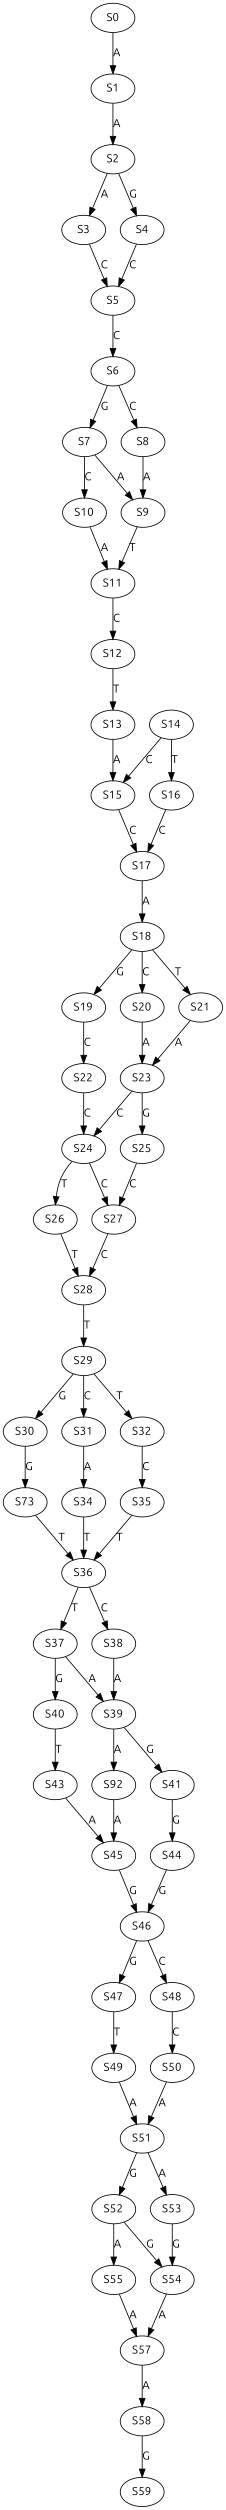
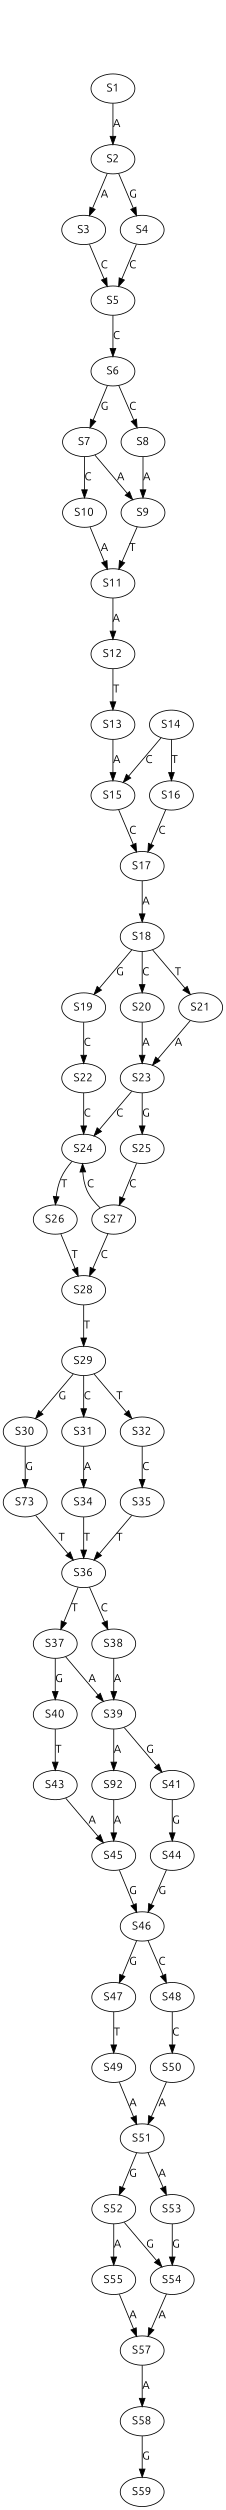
(113, 18) -> none
(117, 619) -> (117, 619)
(97, 1180) -> (88, 1192)
